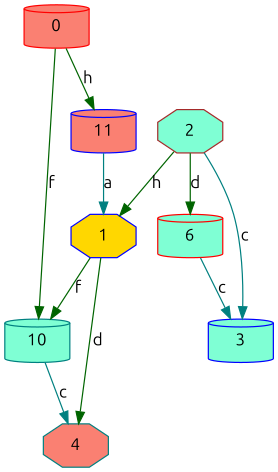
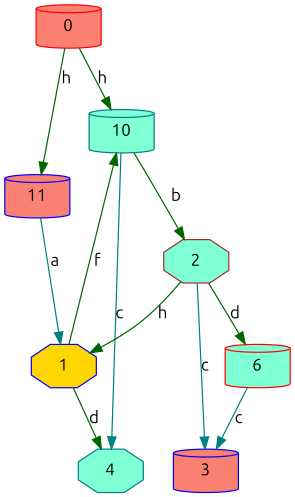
(52, 184) -> (103, 79)
none -> (156, 191)
(241, 341) -> (206, 471)
(76, 446) -> (111, 471)
